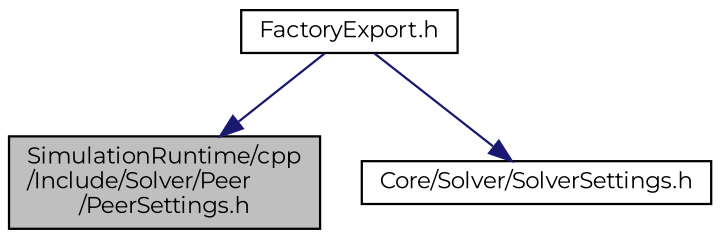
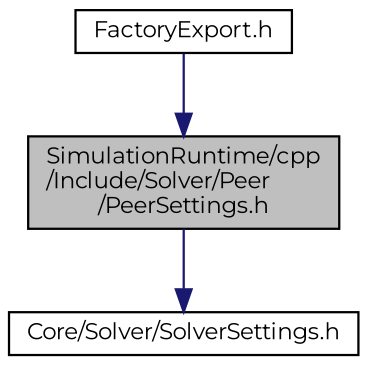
(434, 100) -> (184, 259)
